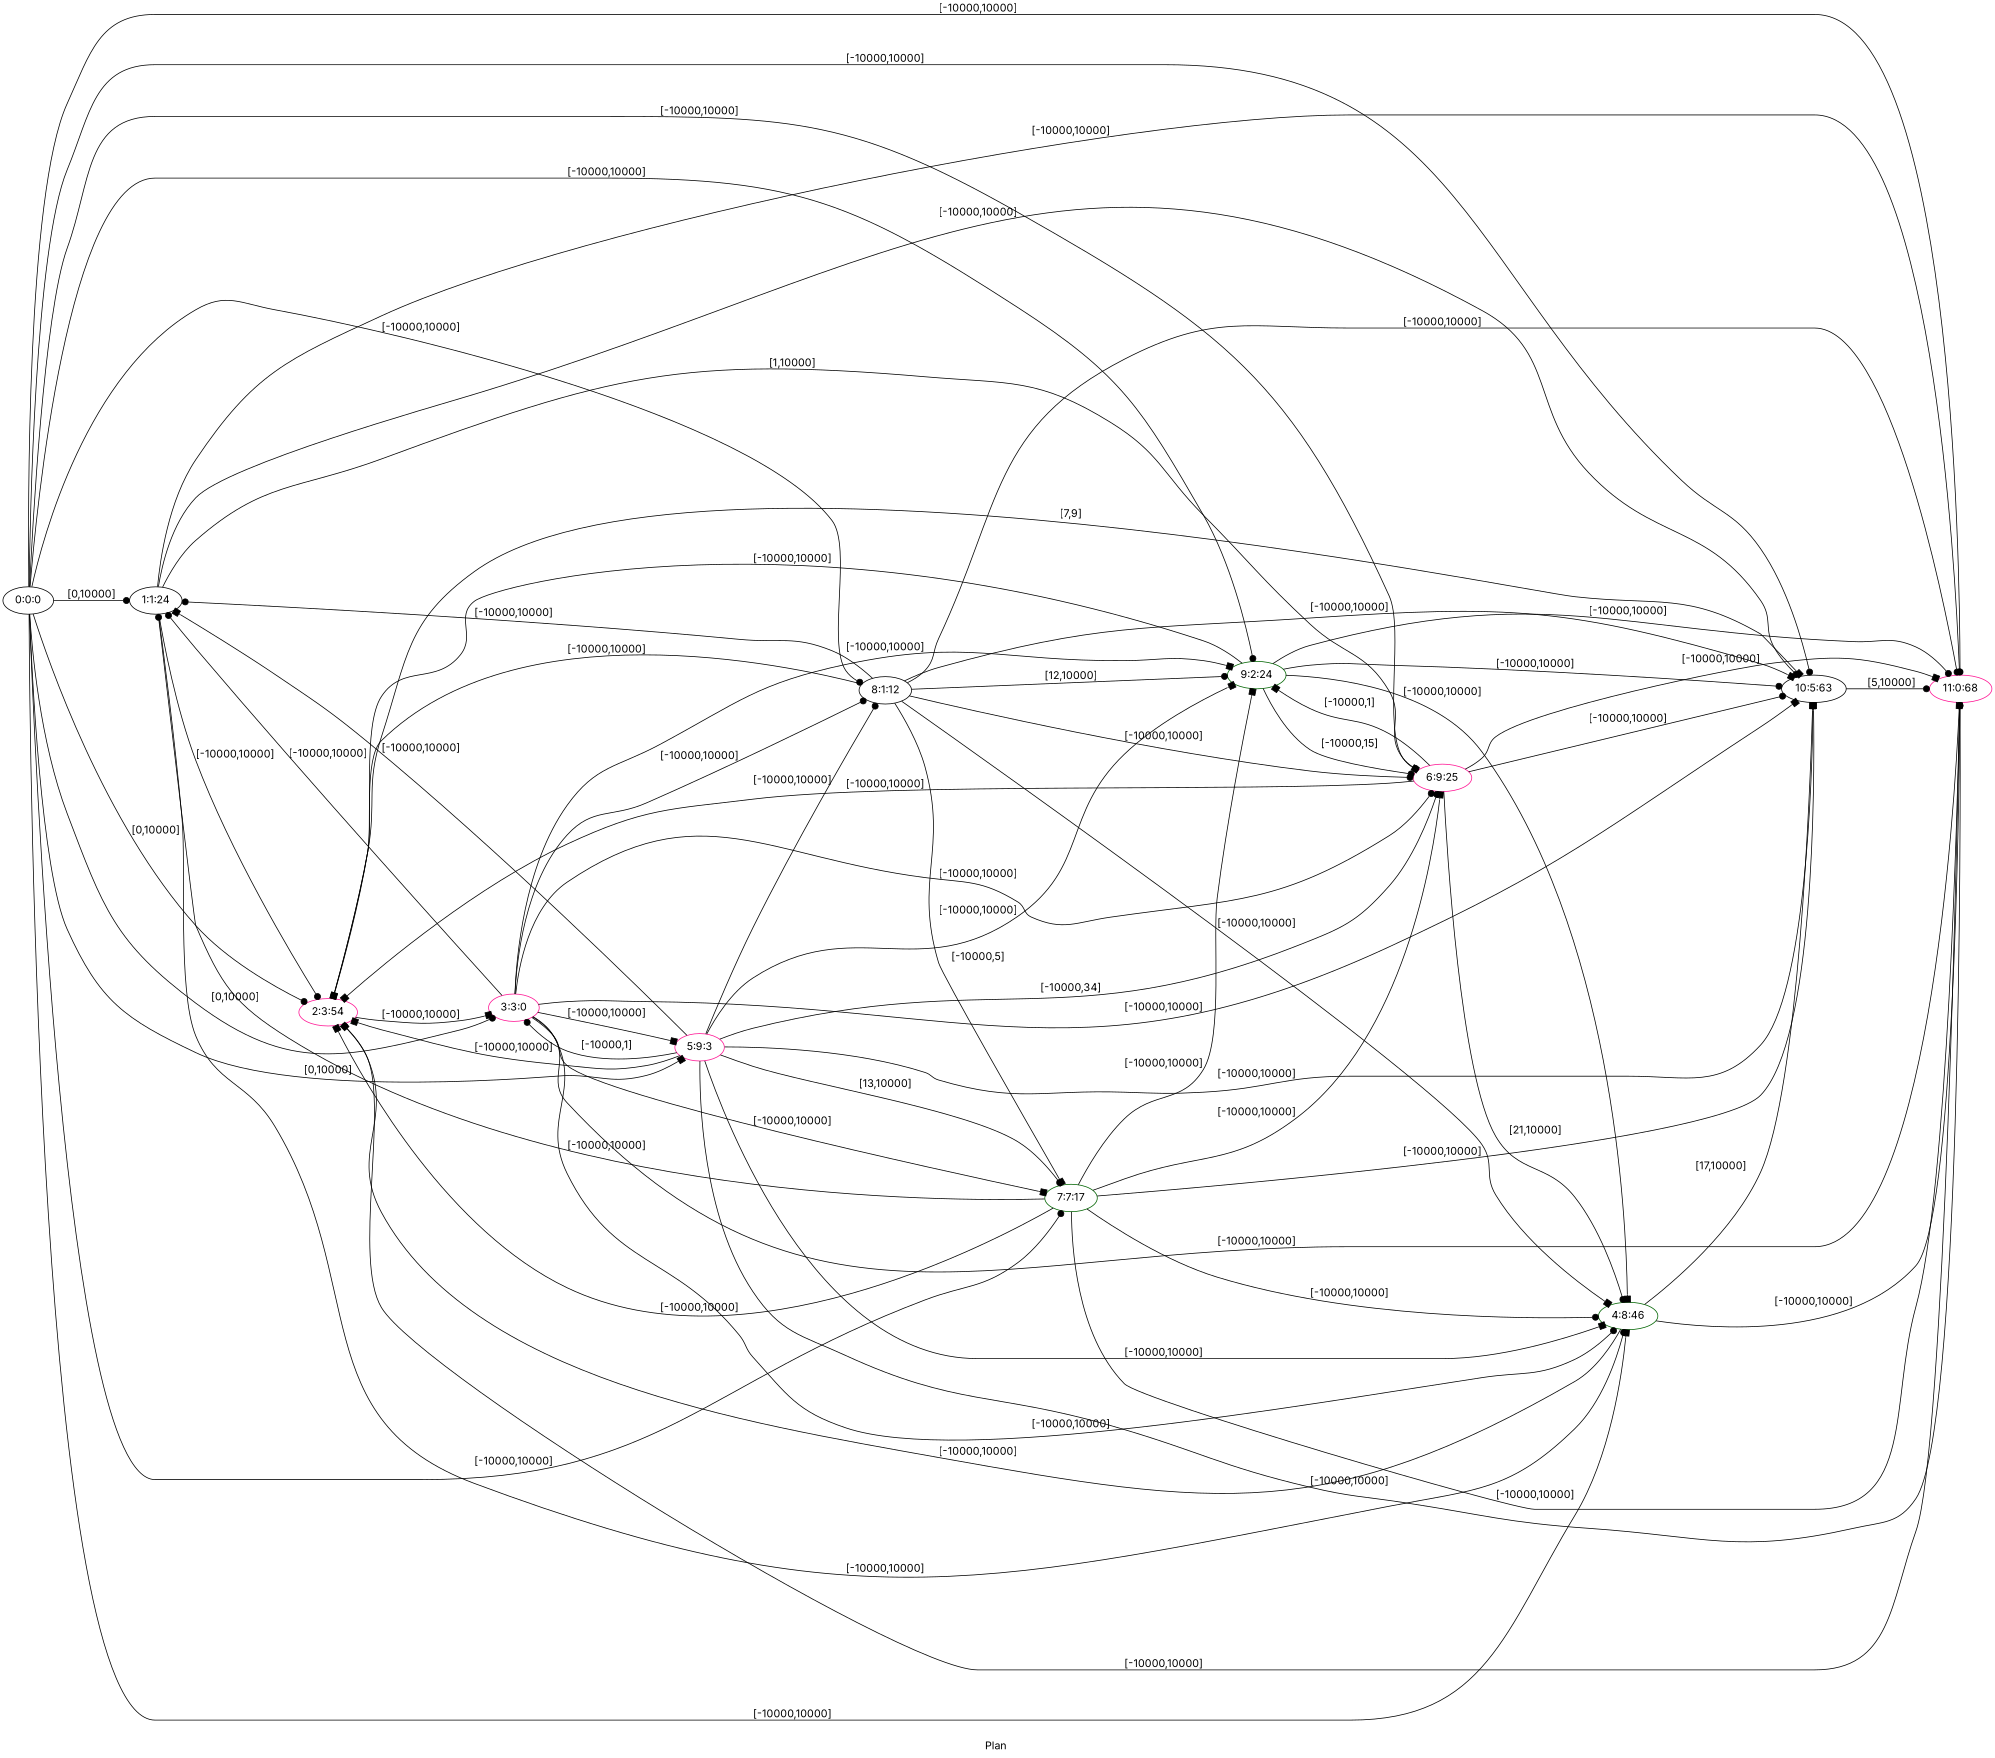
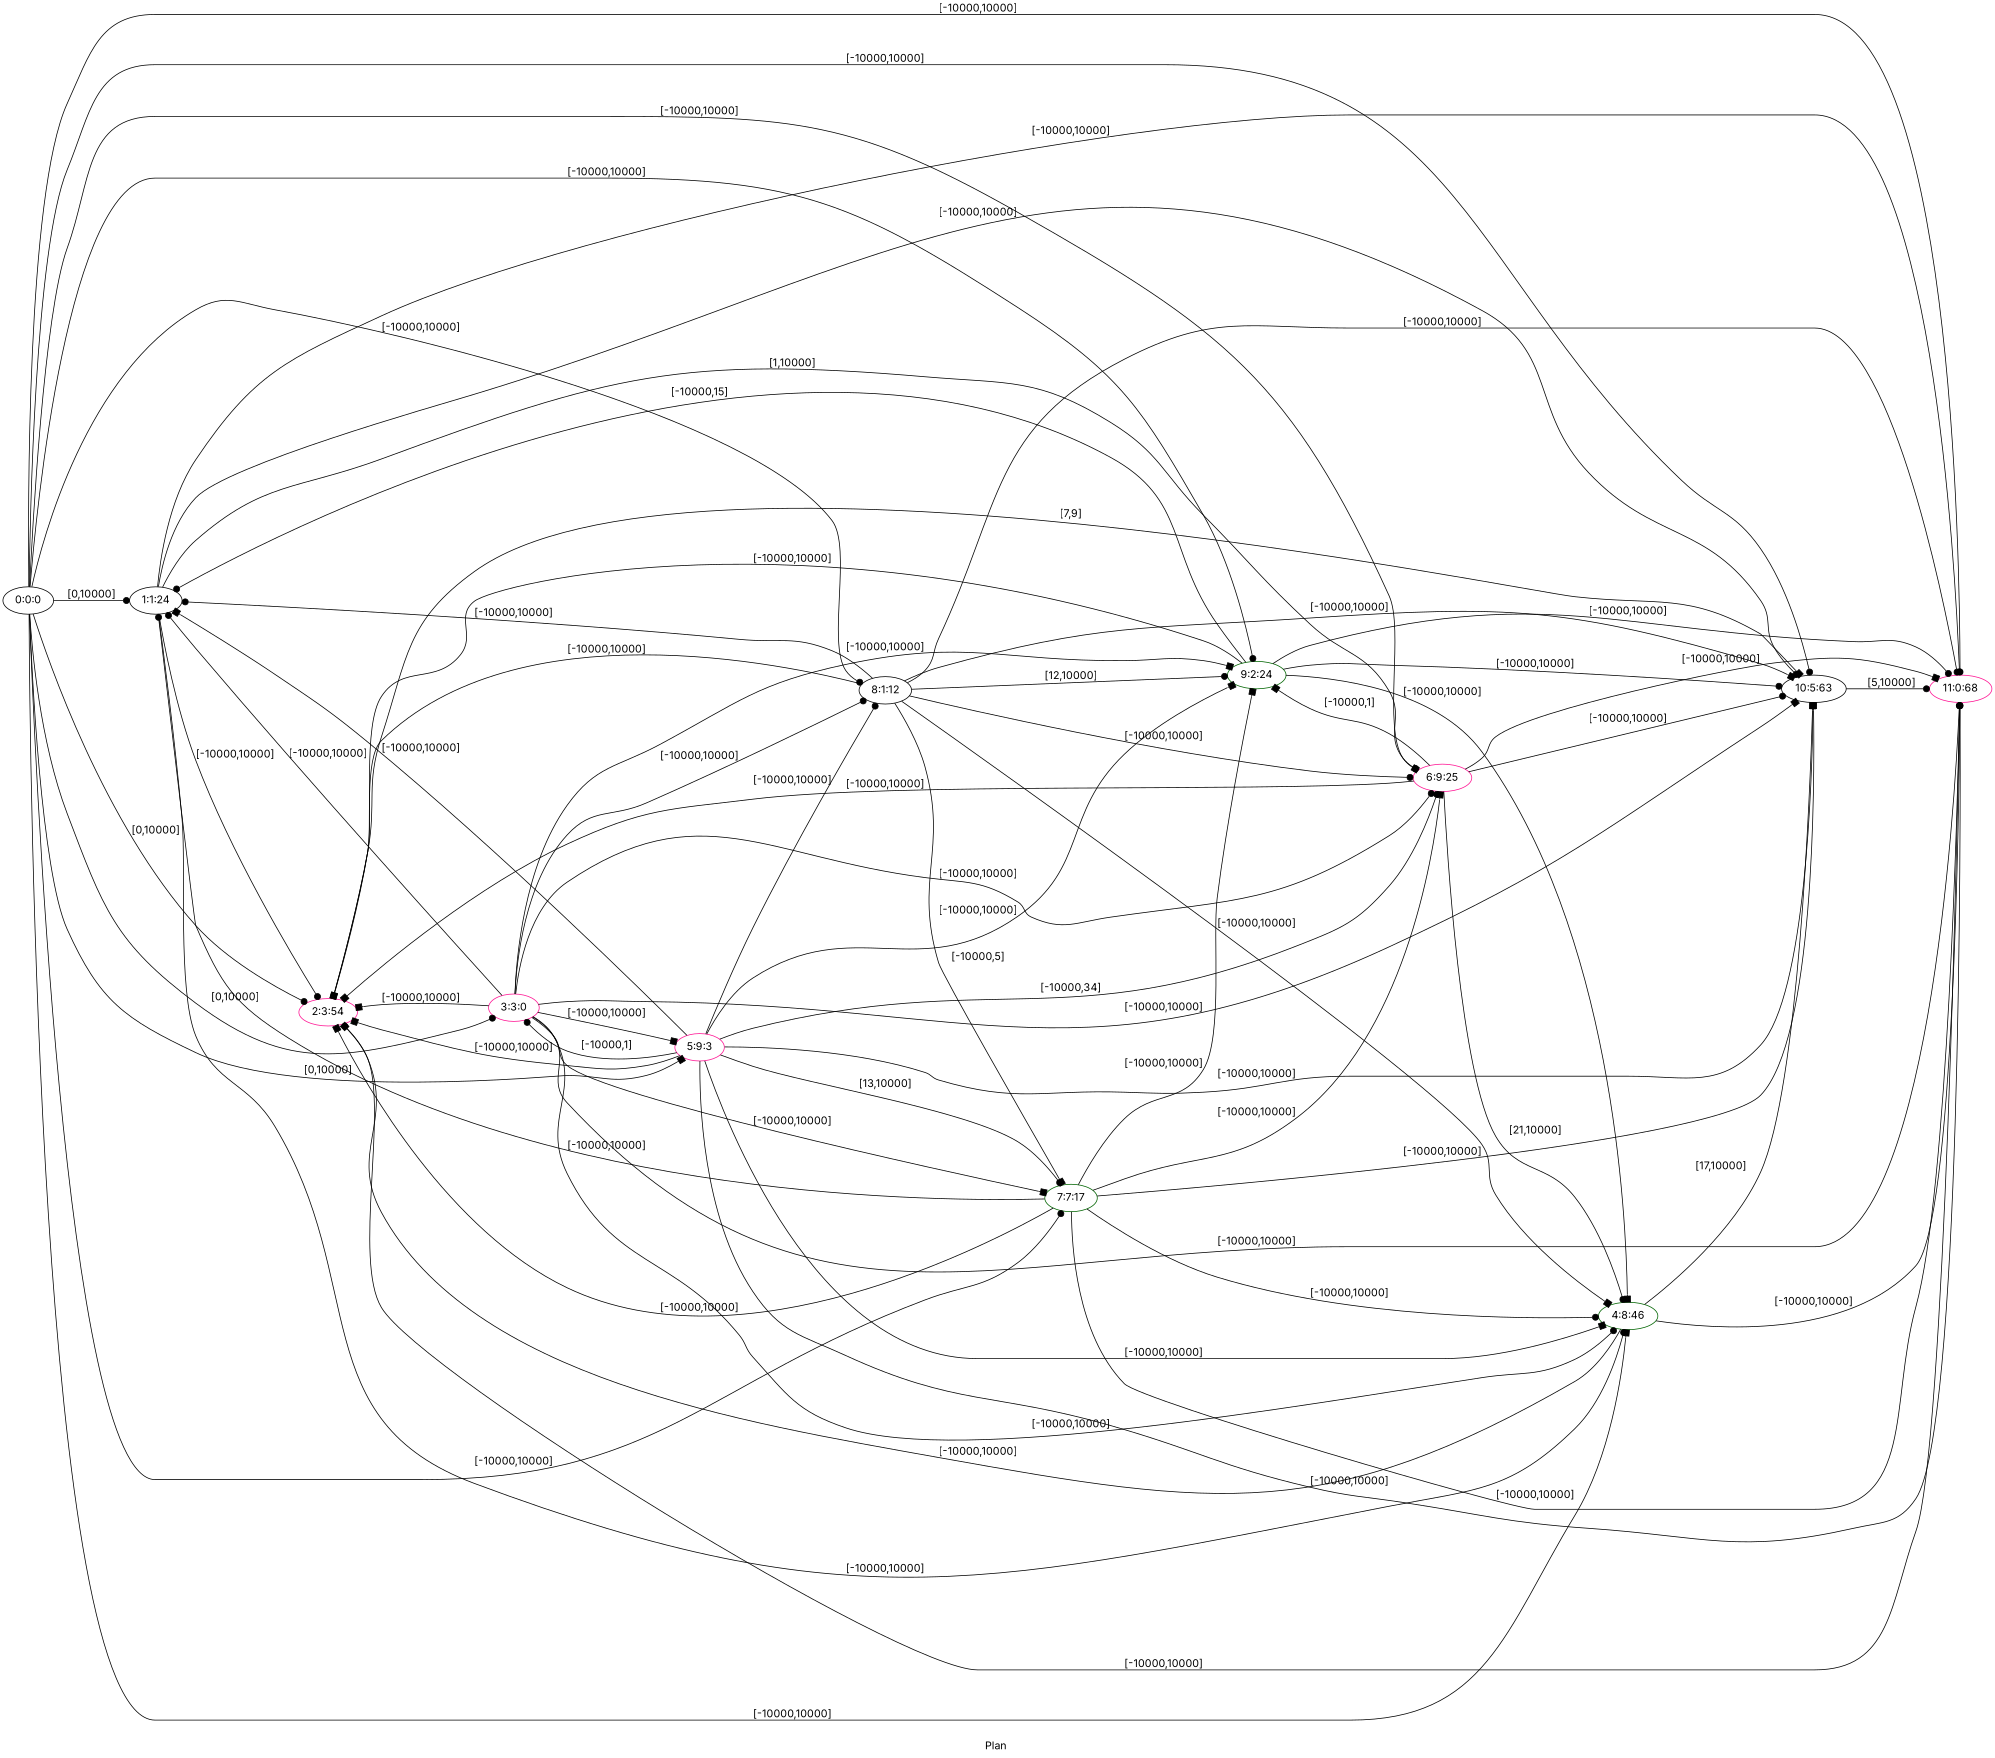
(1321, 755) -> (758, 398)
(420, 1023) -> (426, 1003)
(1405, 1247) -> (1405, 1247)
